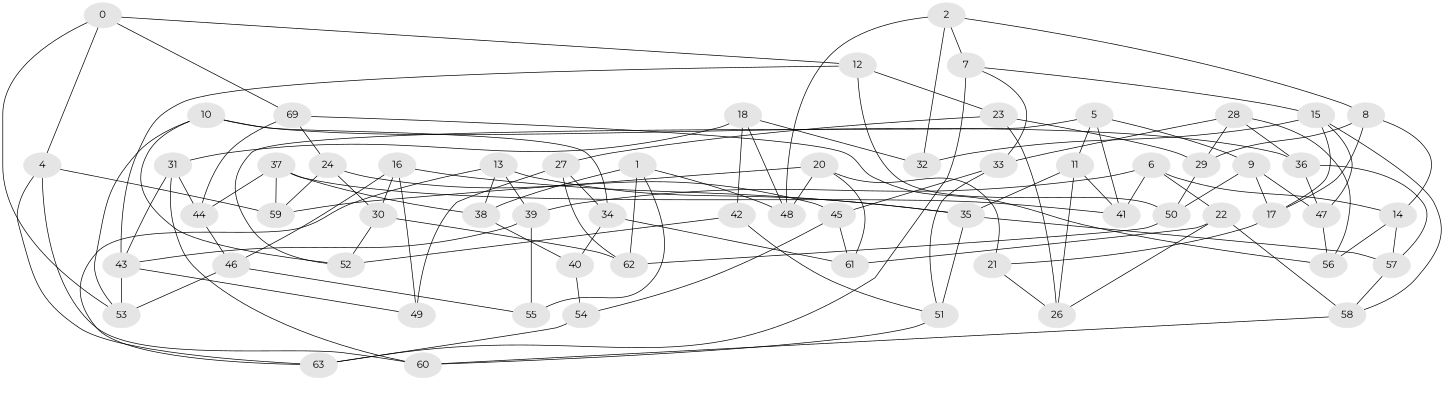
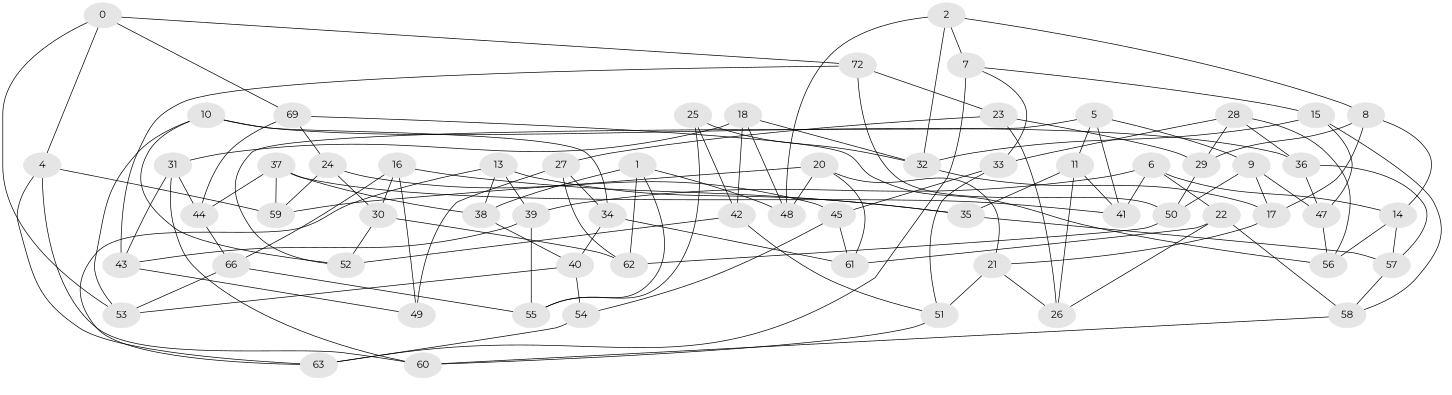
(858, 65) -> (858, 65)
none -> (693, 115)
(1327, 177) -> (1107, 186)
(231, 265) -> (231, 265)
(953, 265) -> (966, 290)
(122, 290) -> (348, 290)
